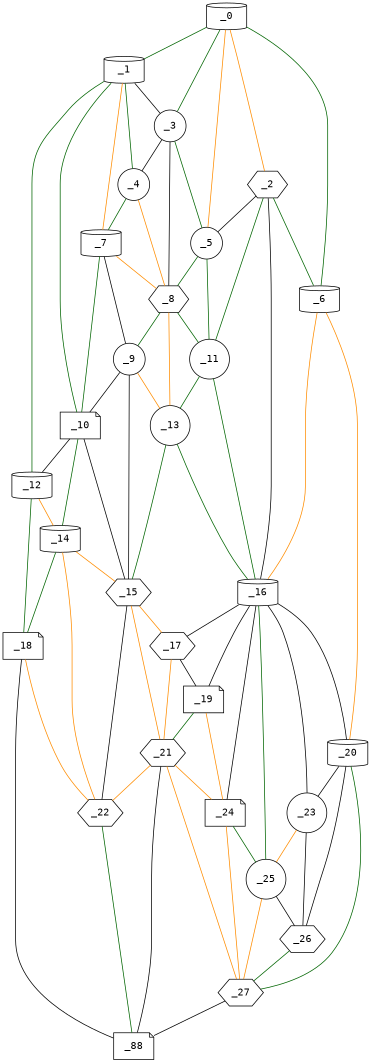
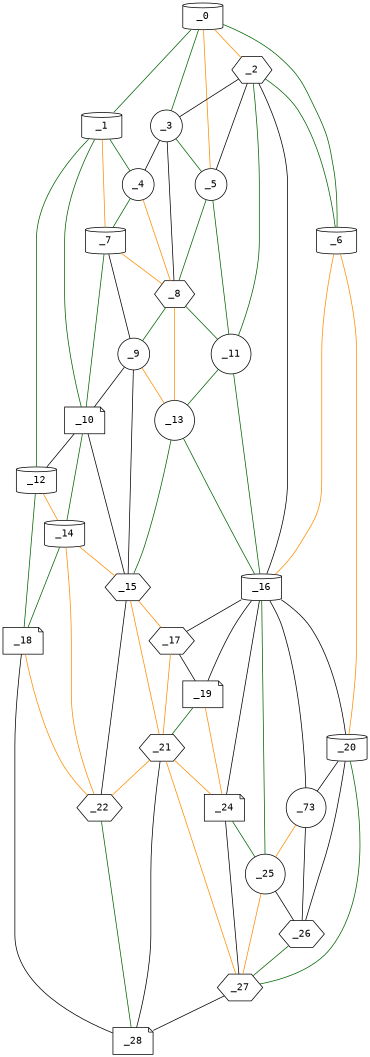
(147, 98) -> (212, 96)
(307, 813) -> (306, 808)
(233, 903) -> (232, 898)
(134, 1046) -> (133, 1041)
